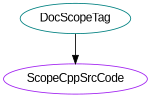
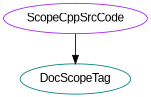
(75, 45) -> (75, 45)
